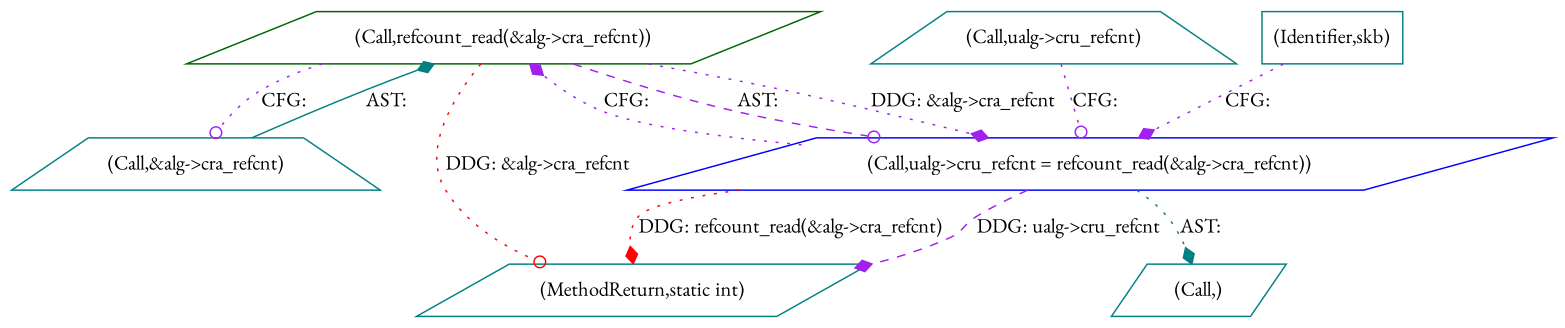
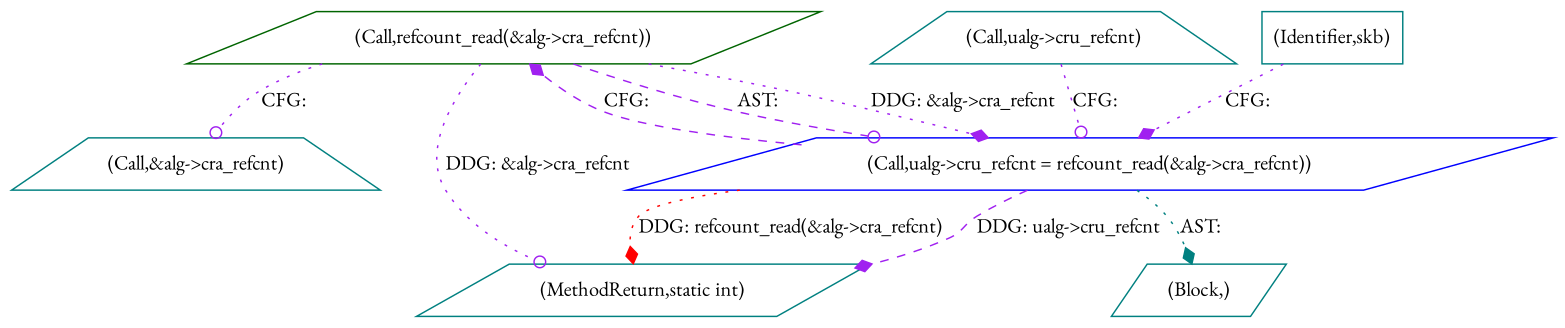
(334, 103) -> none
(667, 128) -> (667, 128)
(441, 179) -> (441, 179)
(1199, 290) -> (1199, 290)
